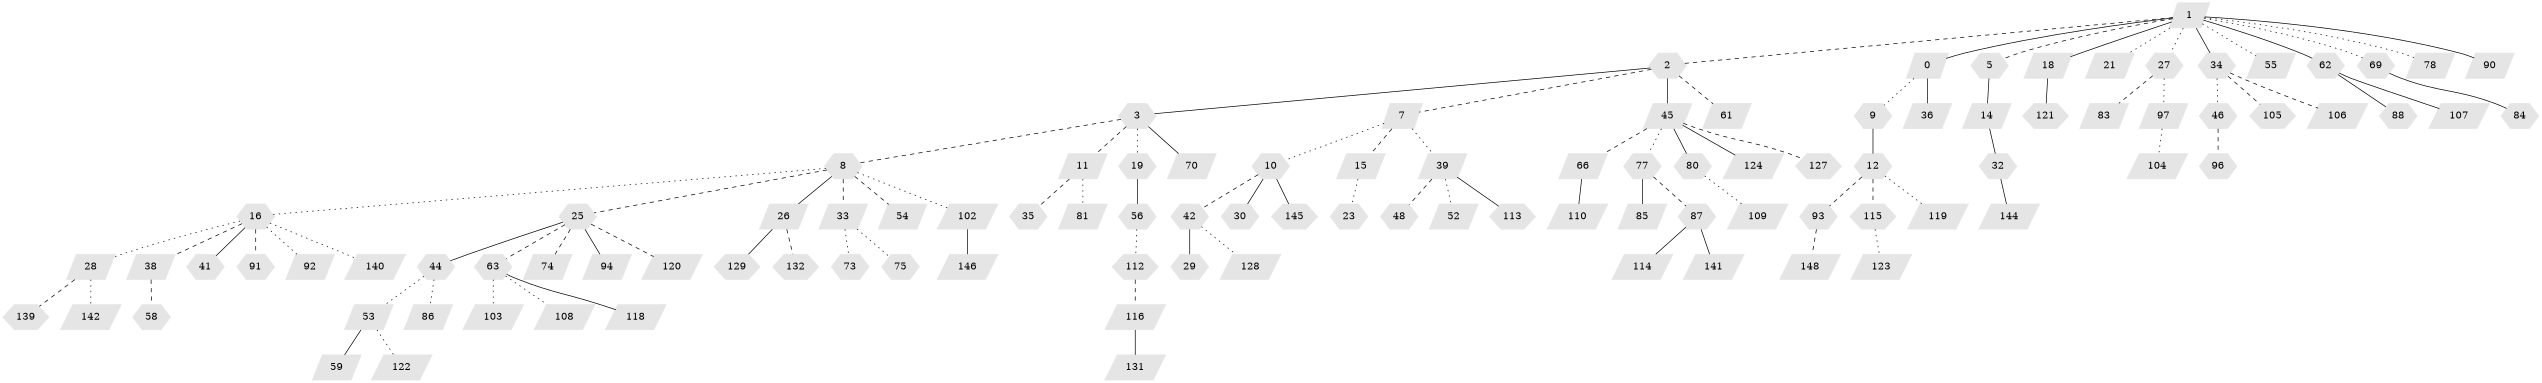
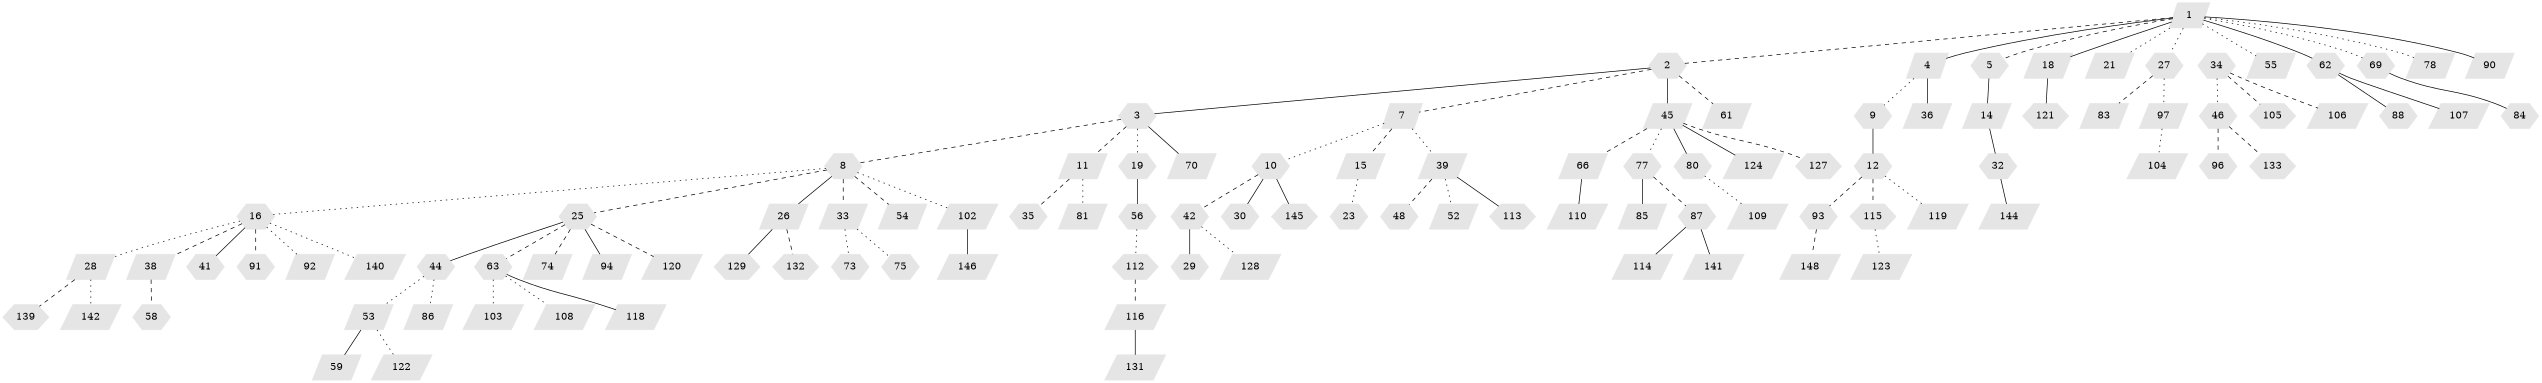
(2203, 41) -> none
(1927, 66) -> (1927, 66)
none -> (2273, 166)
